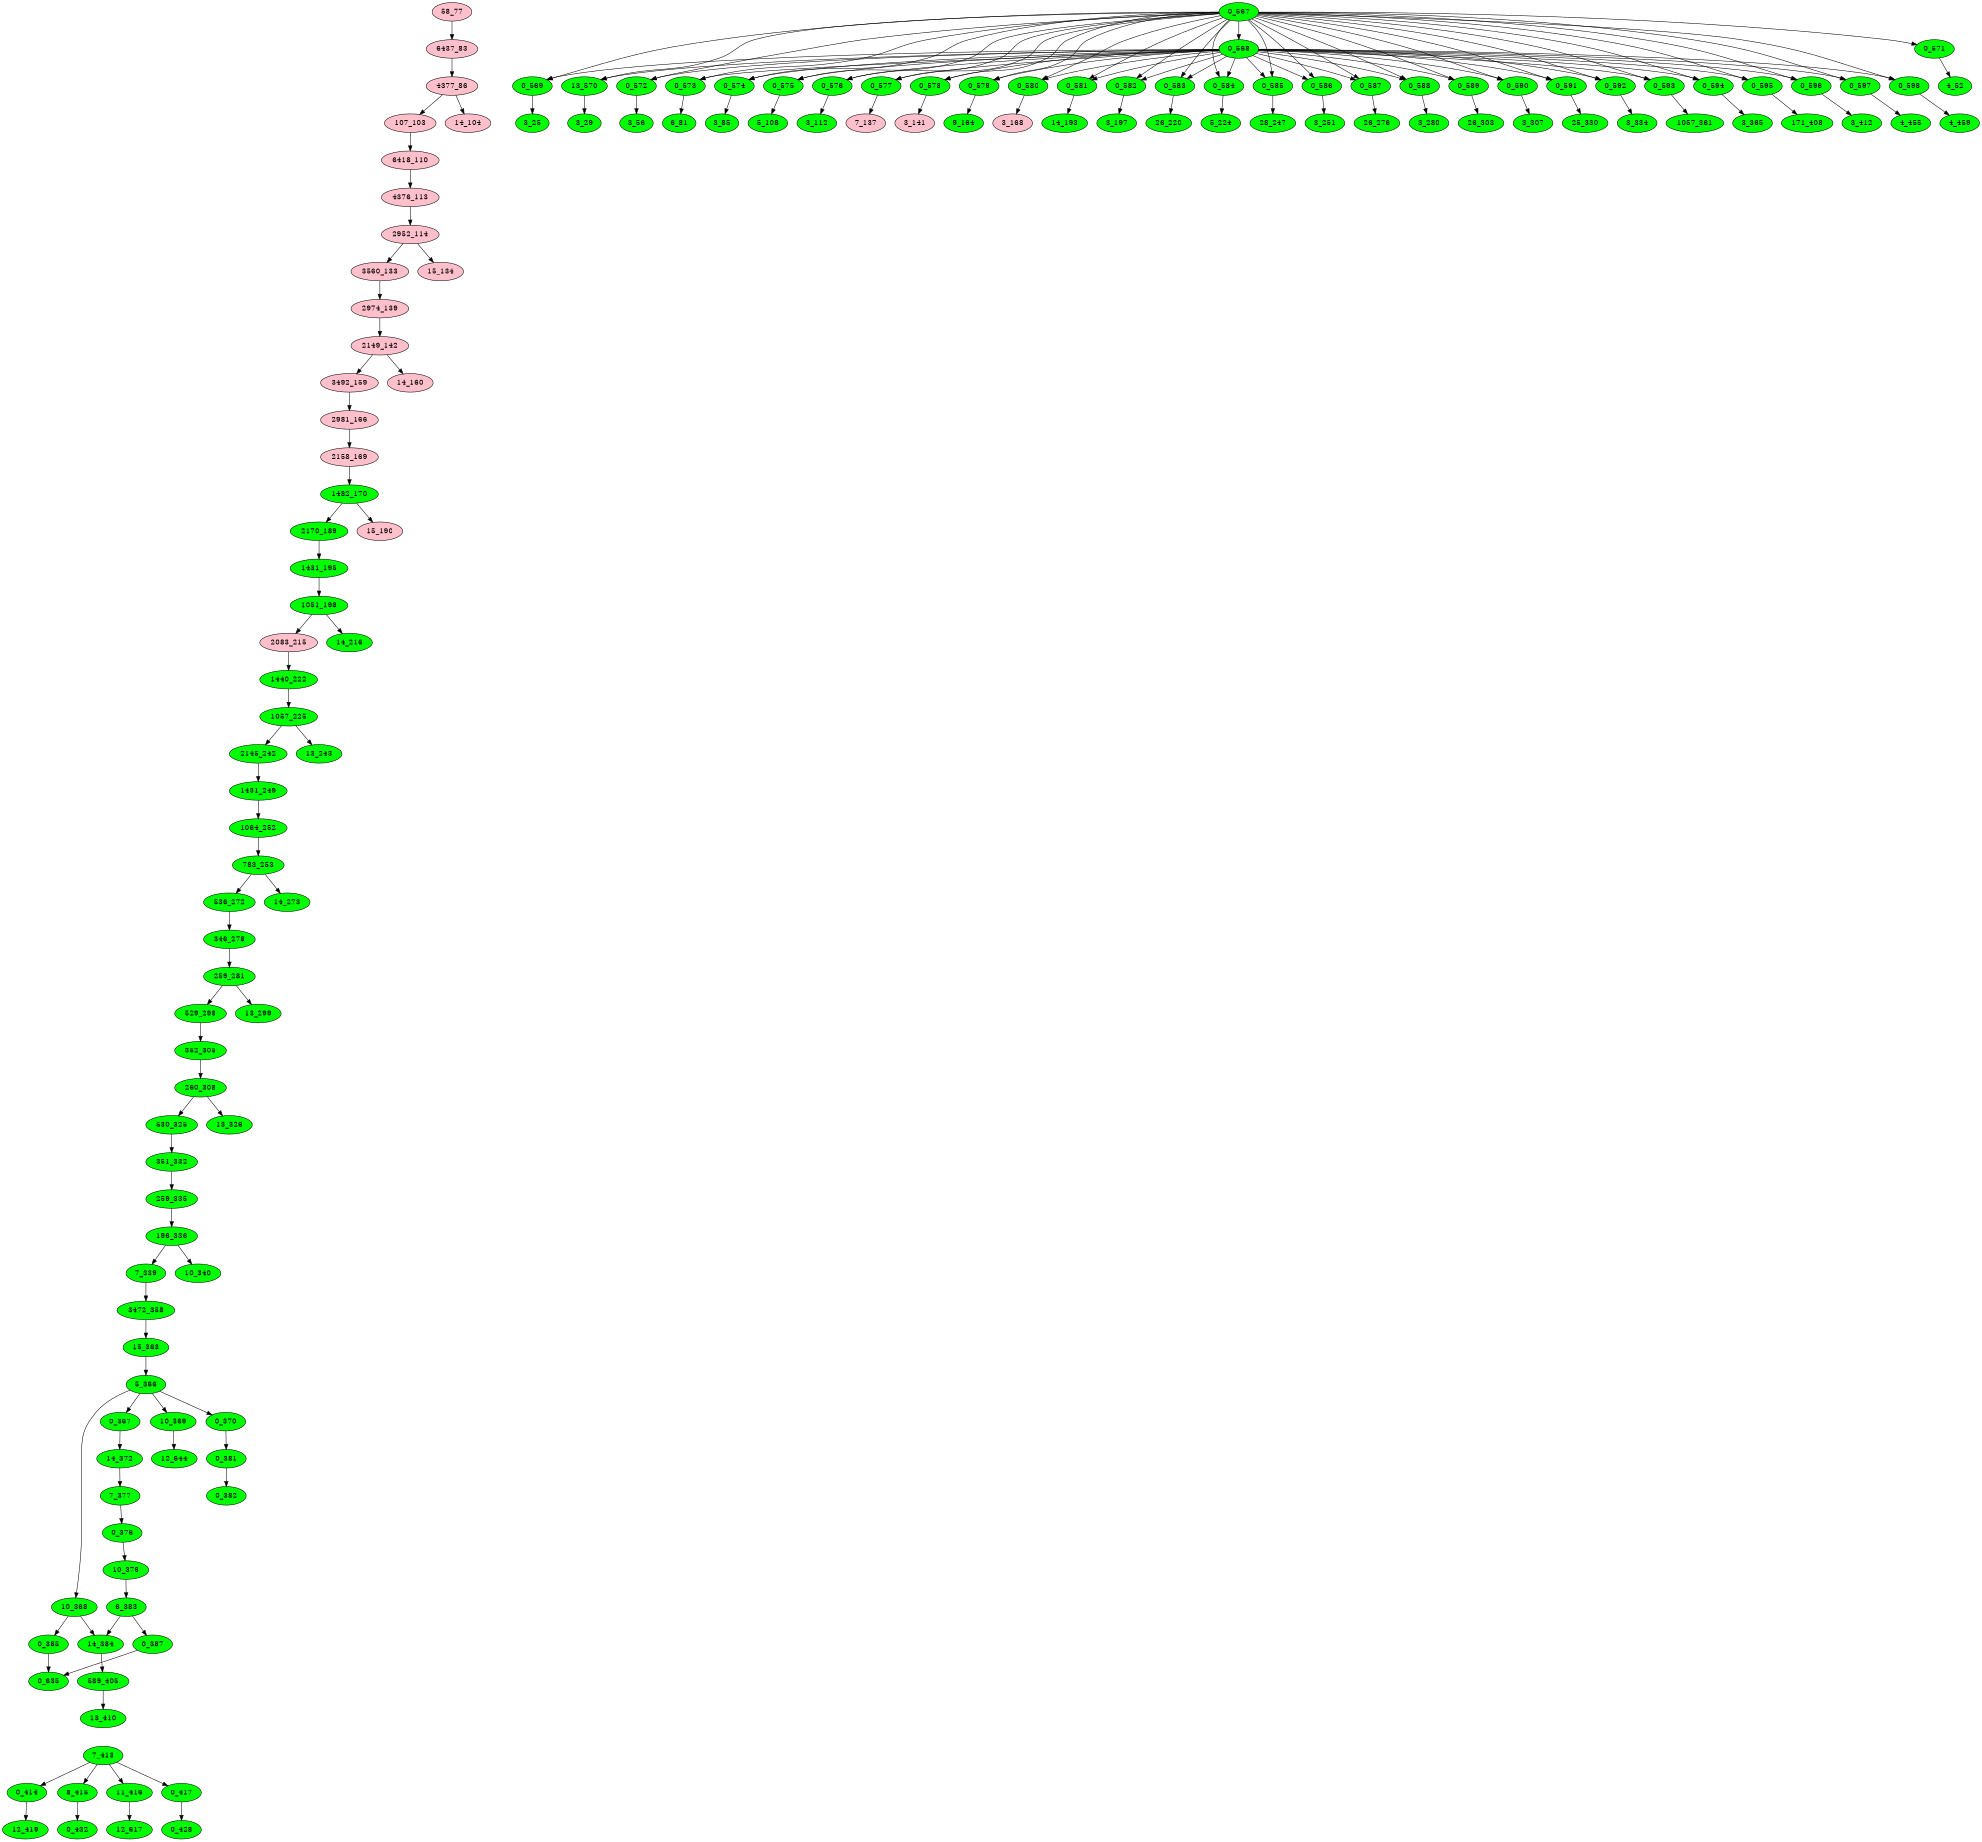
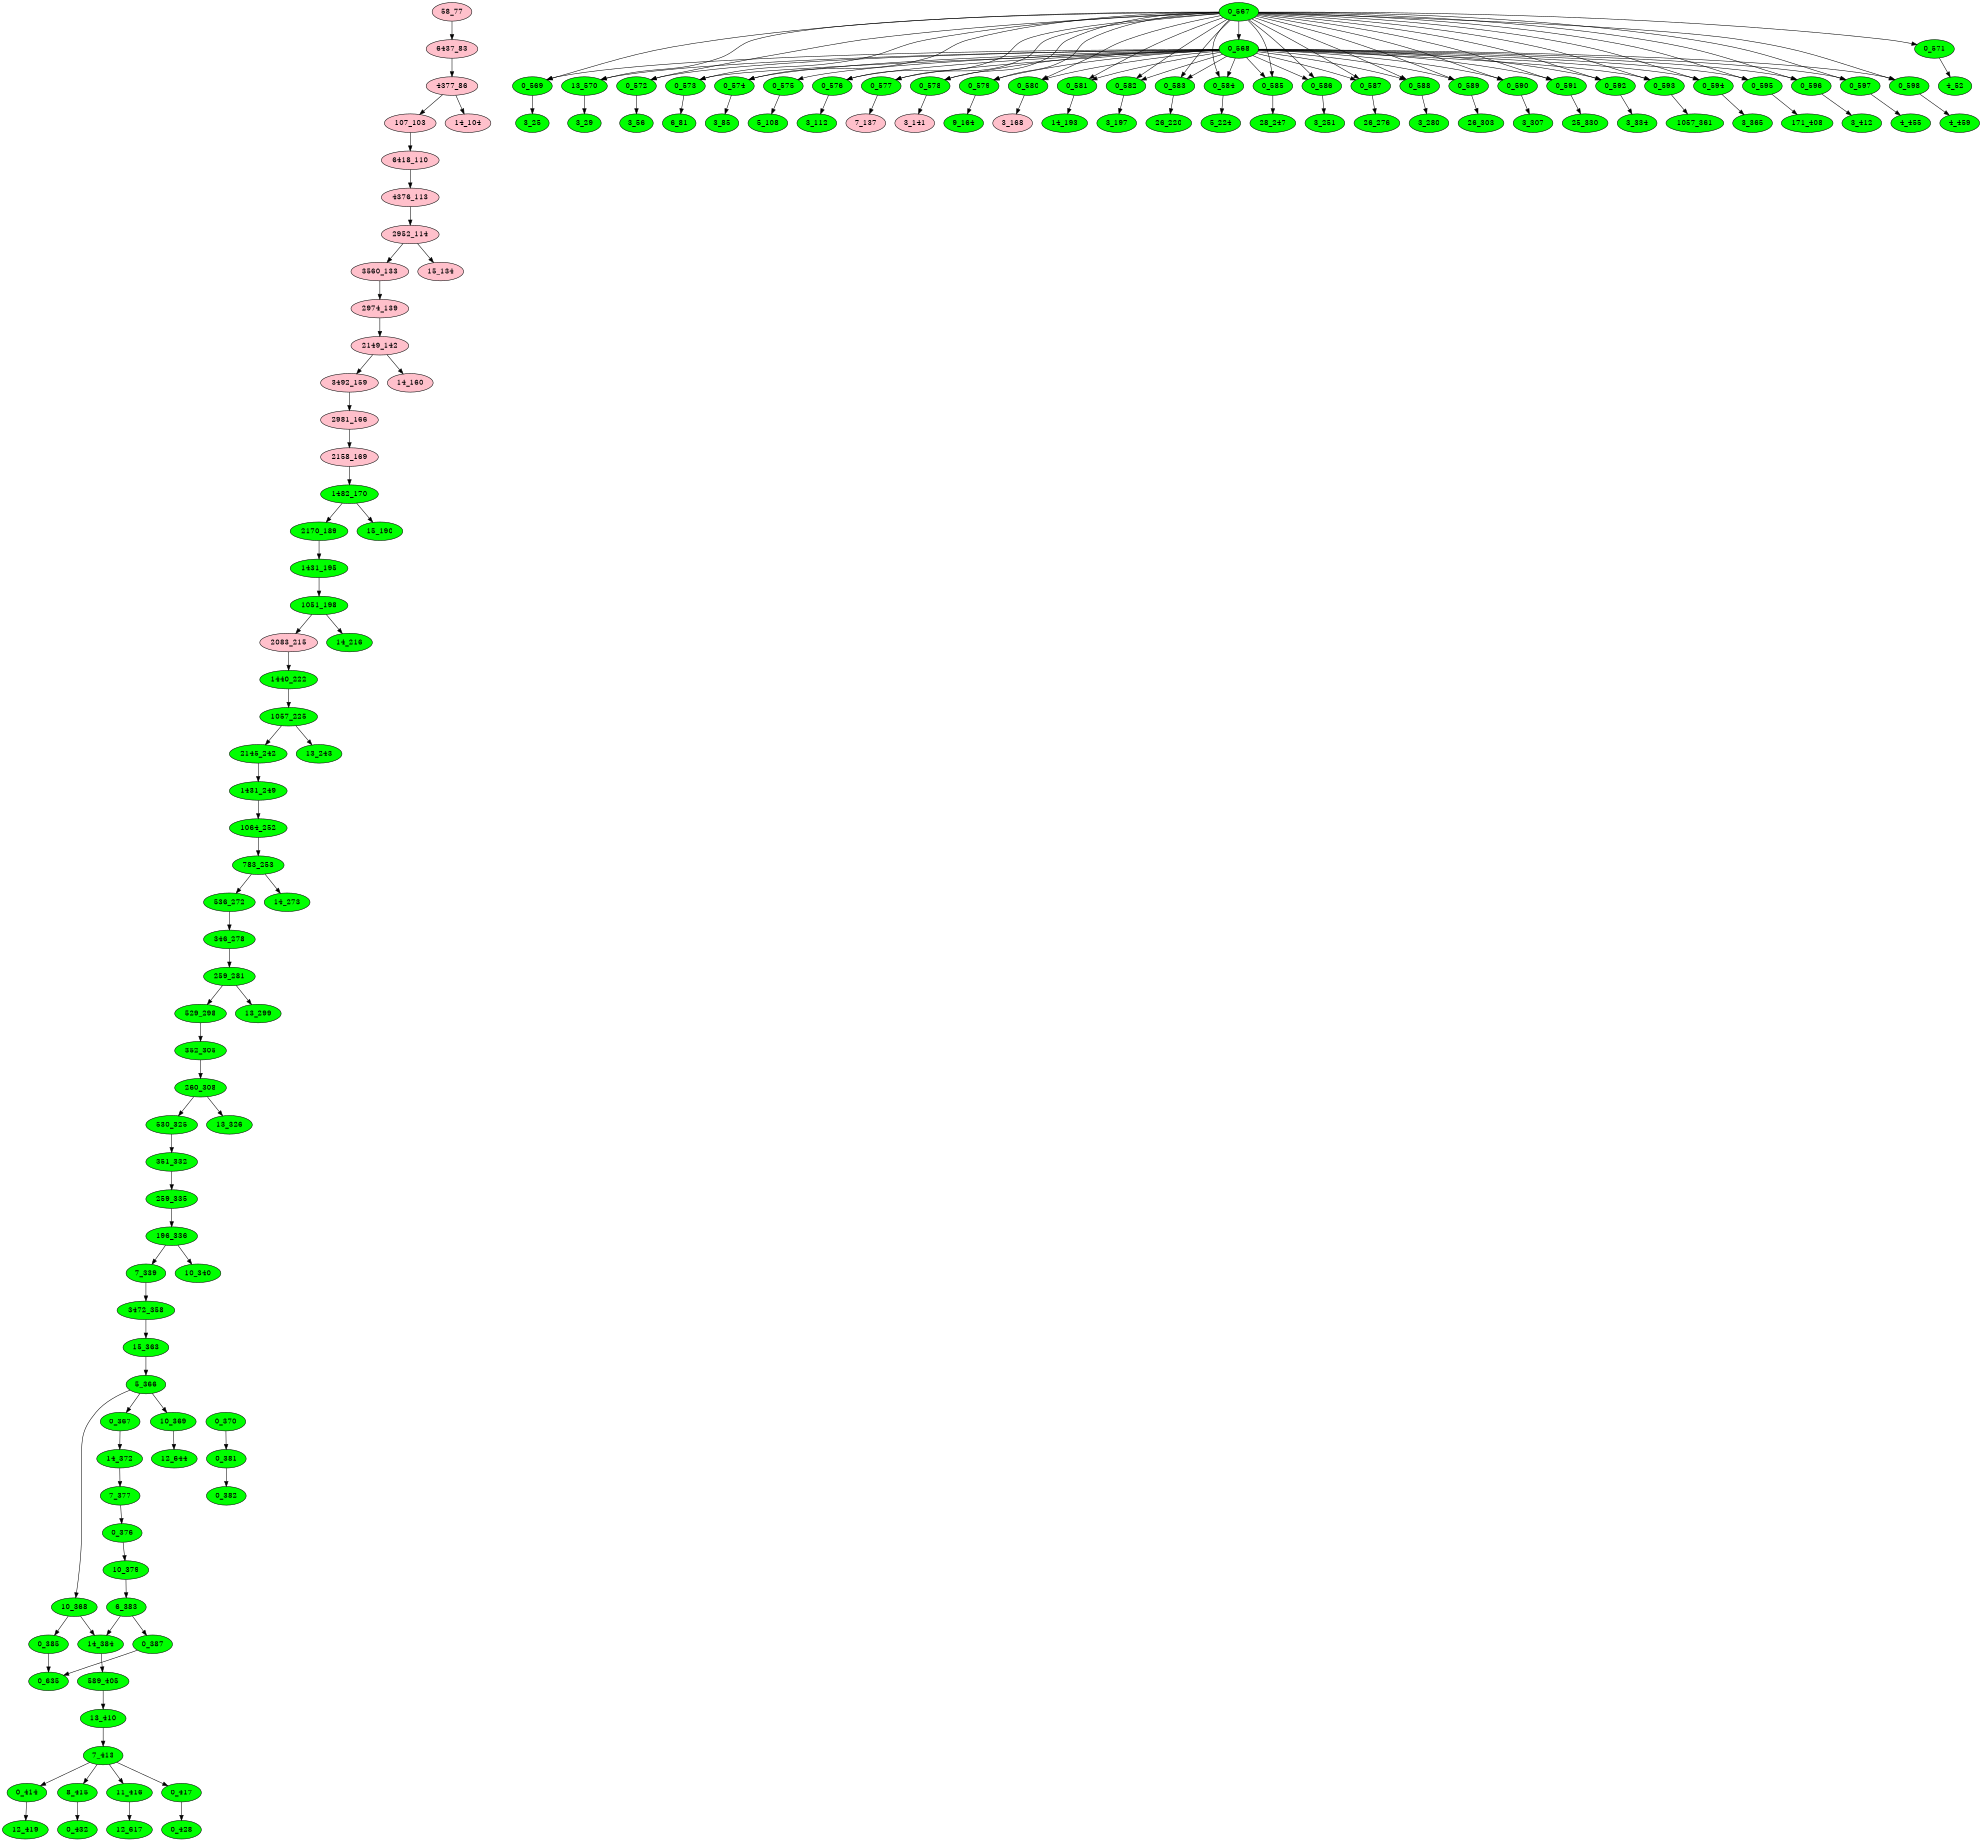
(1008, 37) -> none
(380, 531) -> (380, 531)
(184, 1402) -> none
none -> (103, 1734)
